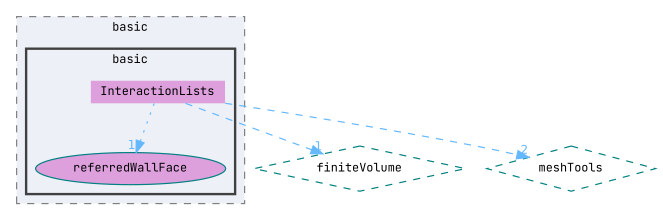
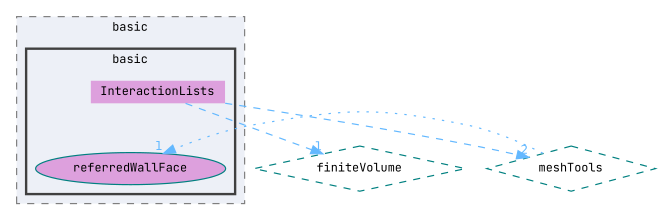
(147, 122) -> (360, 112)
